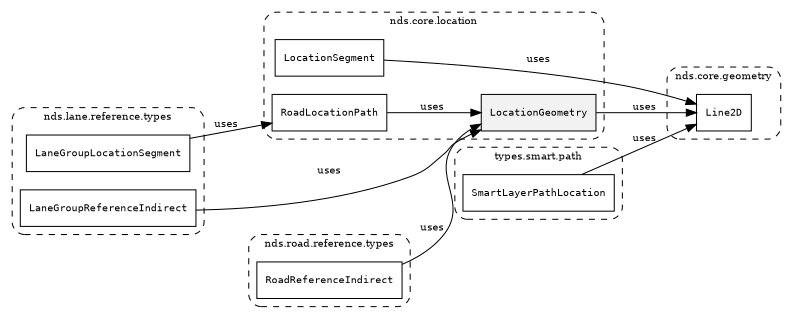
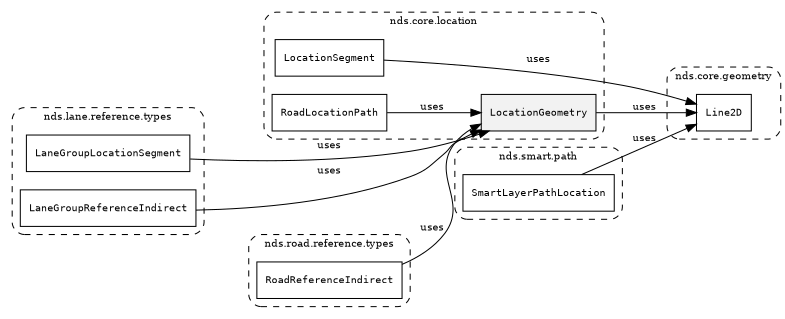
(226, 132) -> (336, 159)
(539, 157) -> (539, 157)
